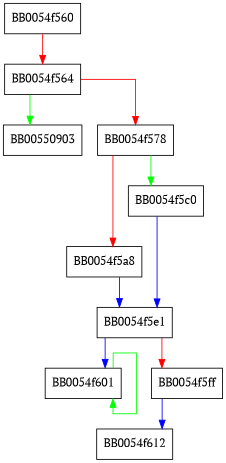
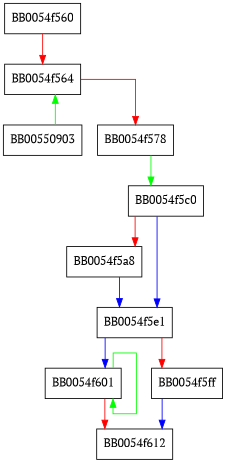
(30, 105) -> (55, 114)
(113, 197) -> (135, 227)
none -> (105, 409)
